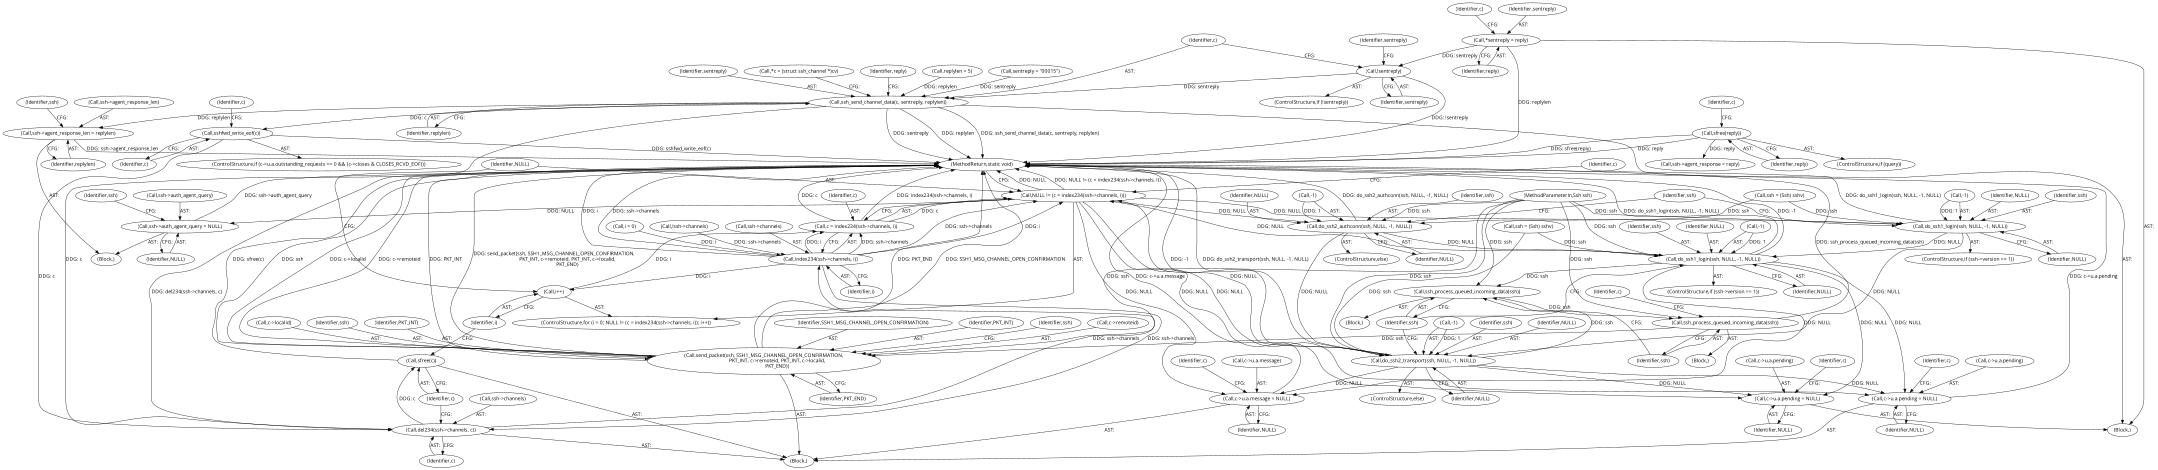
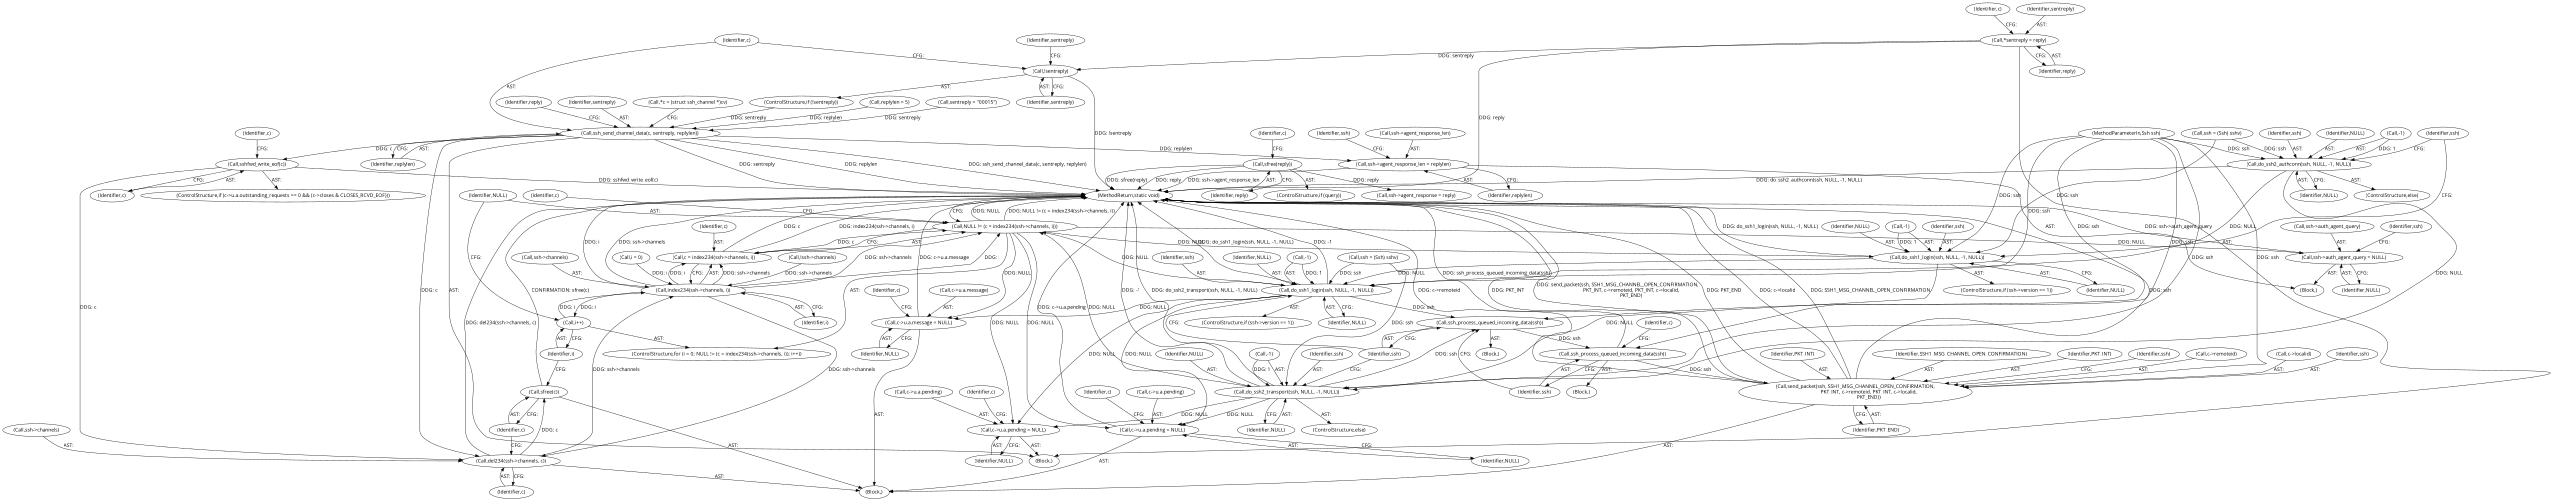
(1156, 86) -> (724, 117)
(1534, 102) -> (1492, 118)
(1208, 213) -> none
(684, 237) -> (592, 297)
(249, 259) -> (560, 290)
(1347, 379) -> none
